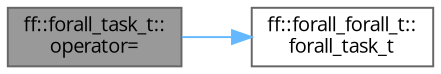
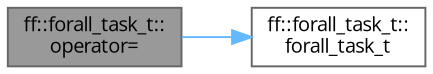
(342, 37) -> (339, 37)
